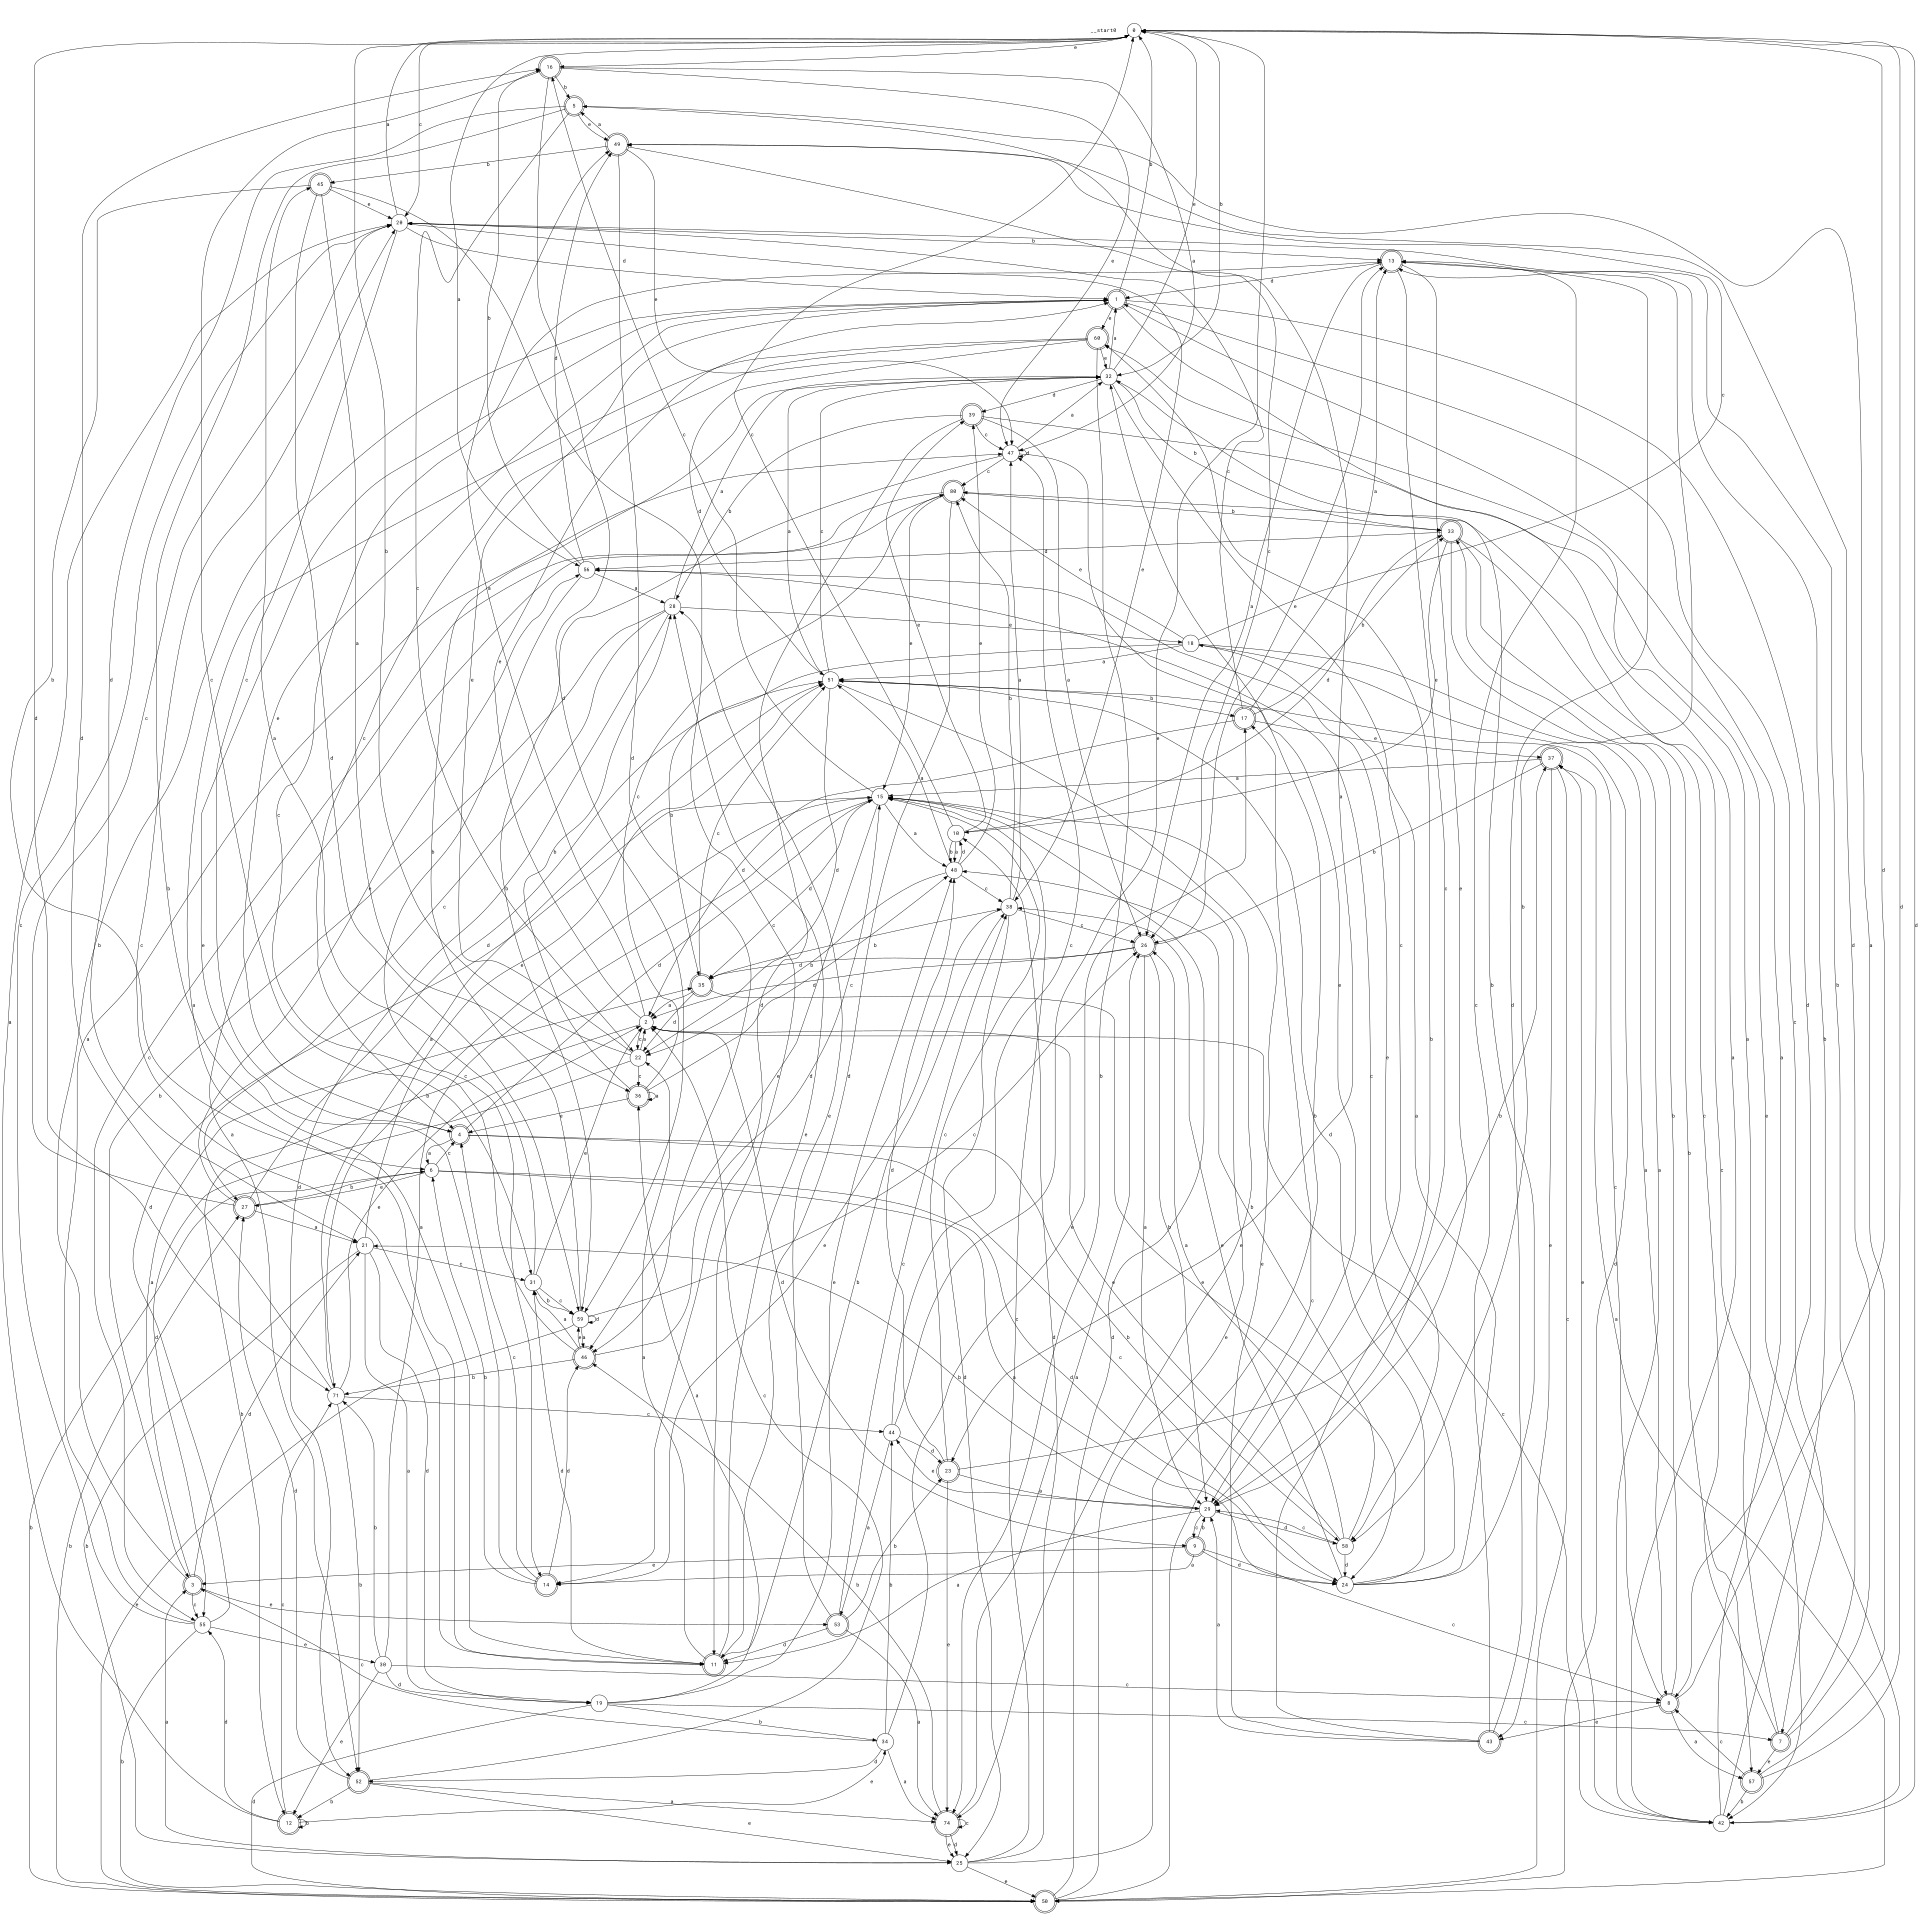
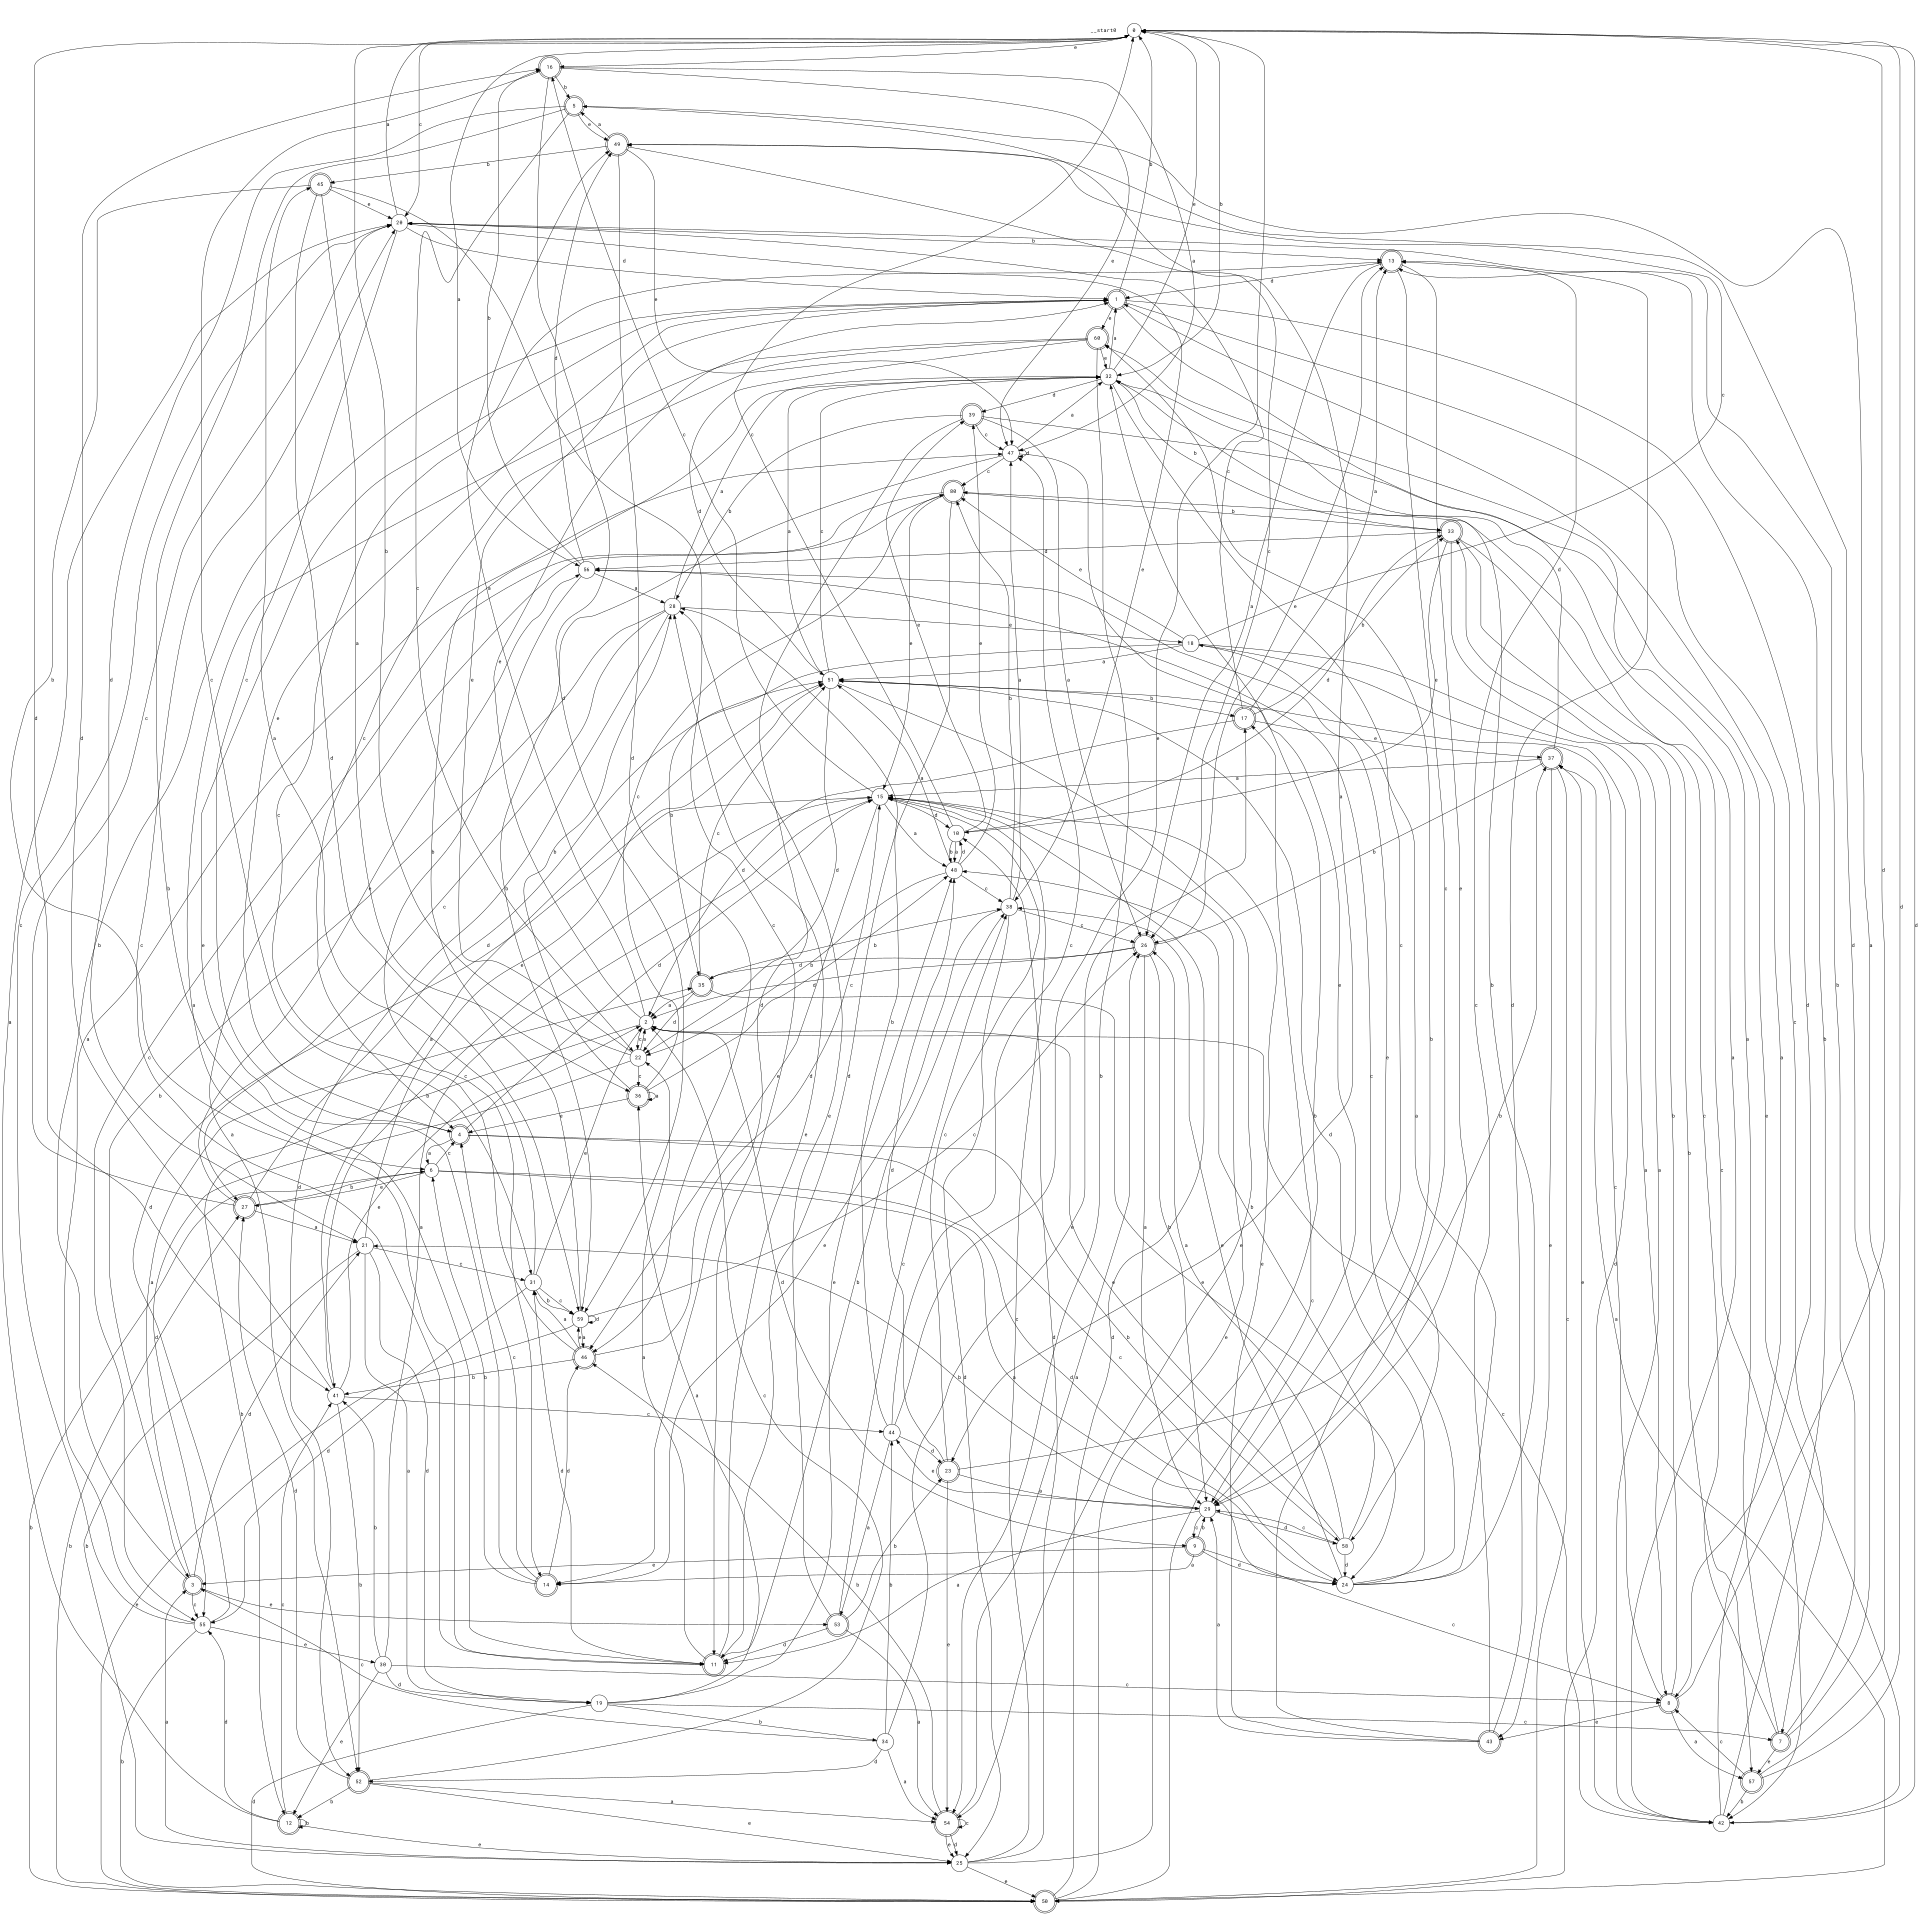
none -> (1388, 511)
(1632, 736) -> none
(801, 894) -> (919, 809)
none -> (897, 994)
(336, 1396) -> (336, 1396)
none -> (339, 1438)
(600, 1810) -> (622, 1856)
(947, 1823) -> (947, 1823)
